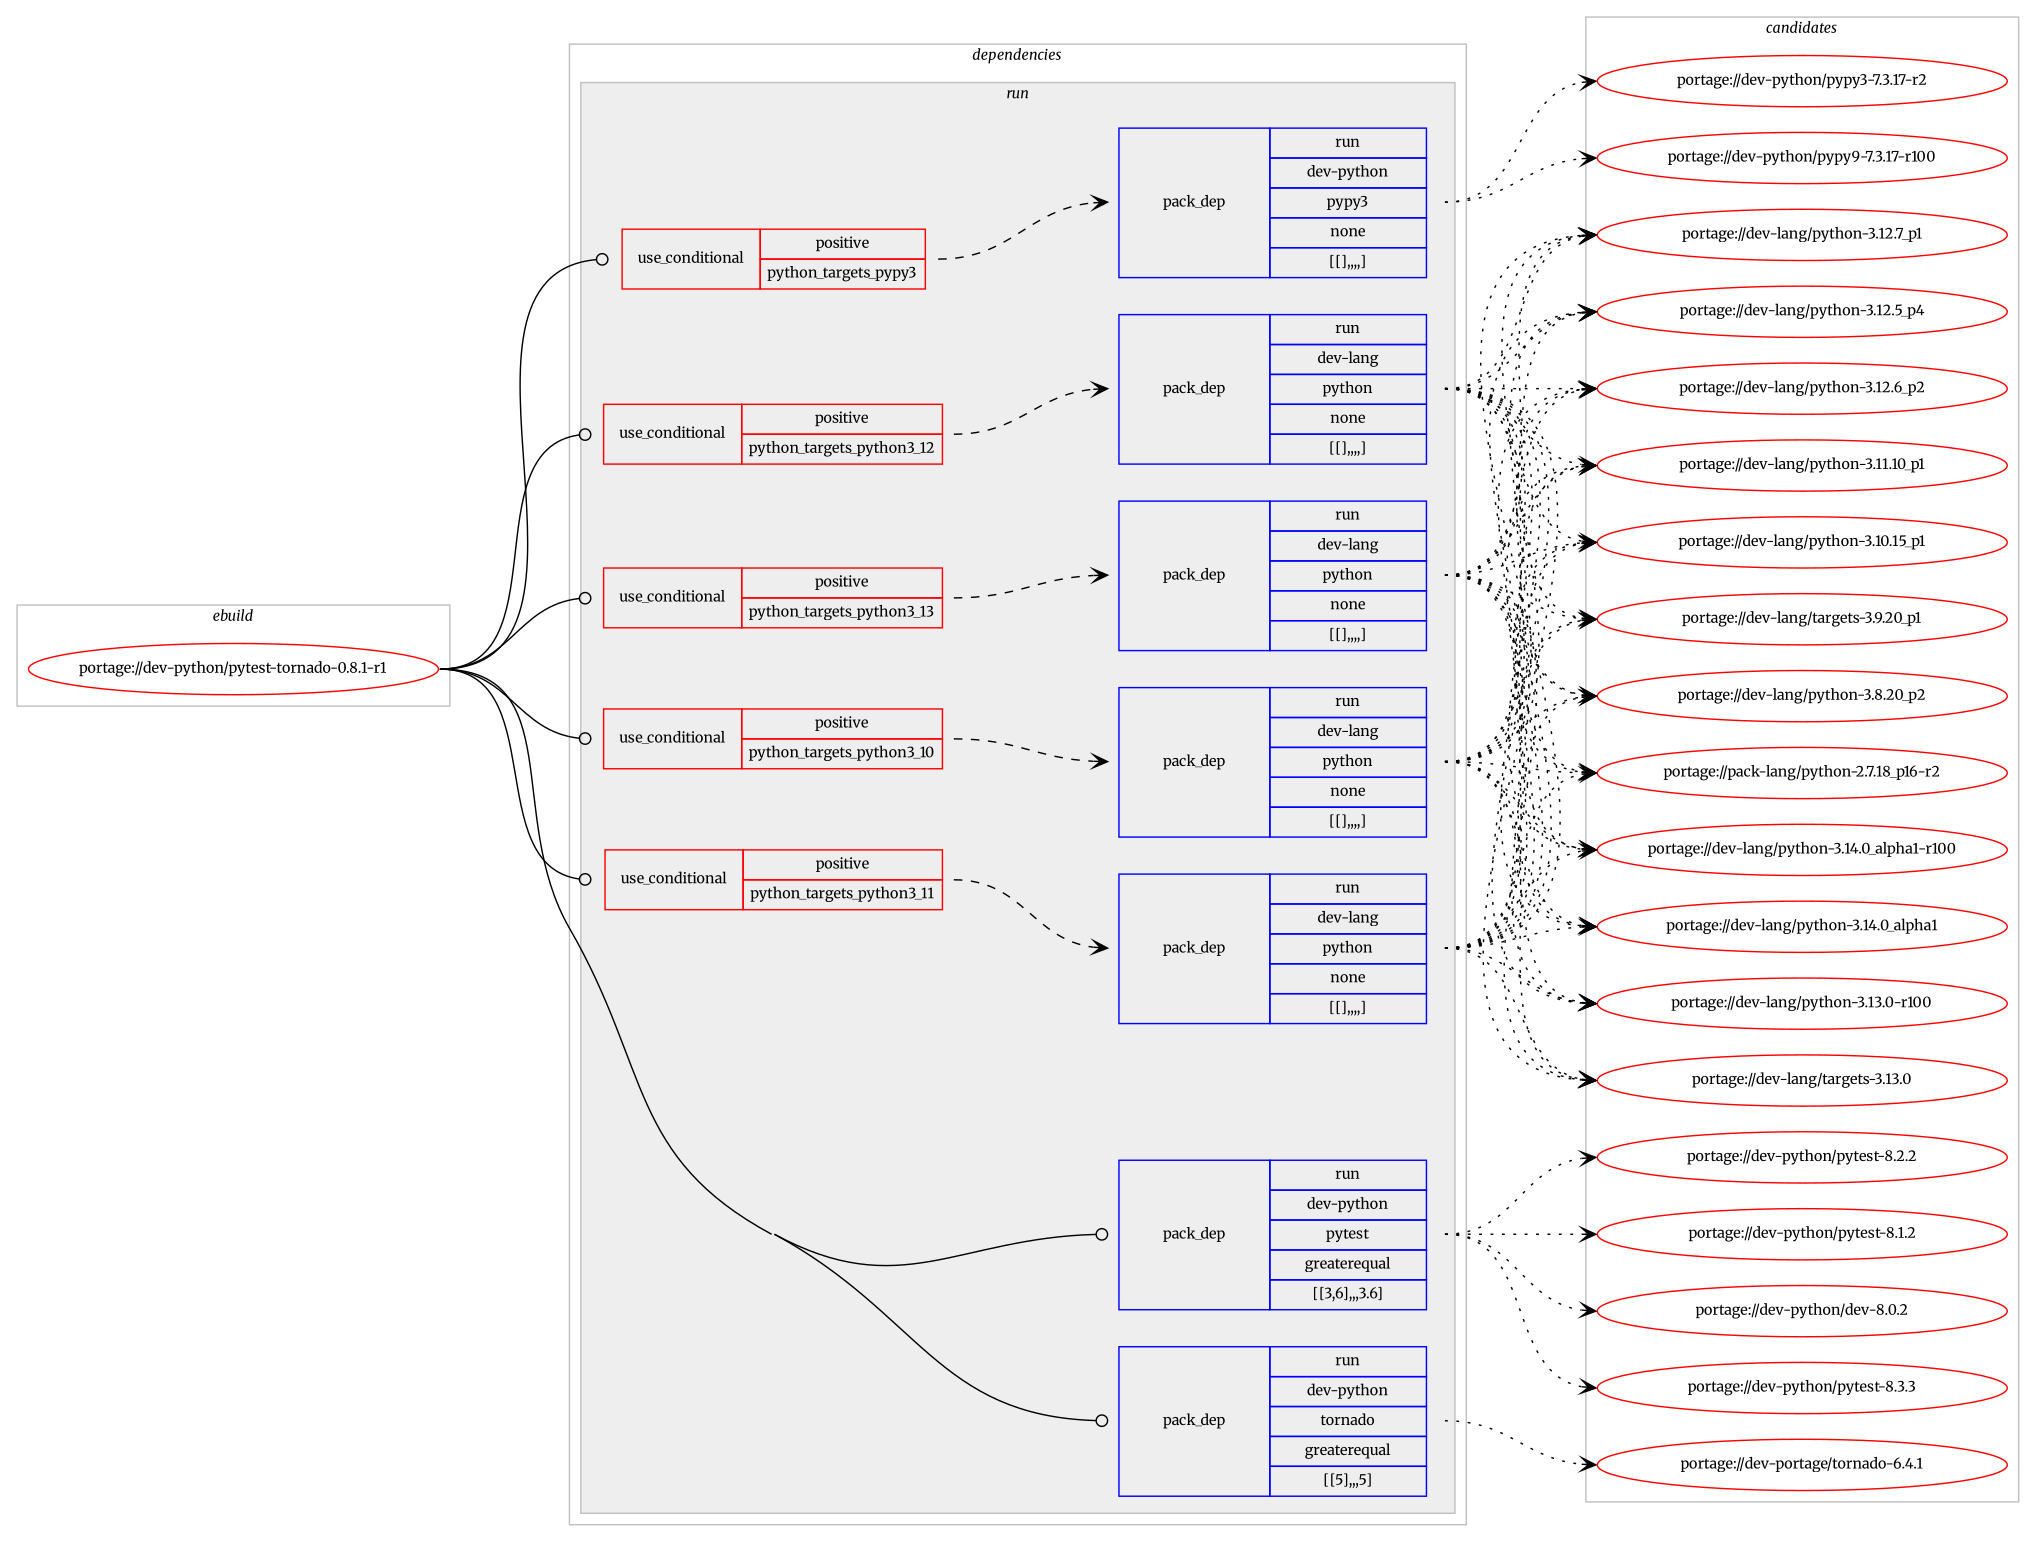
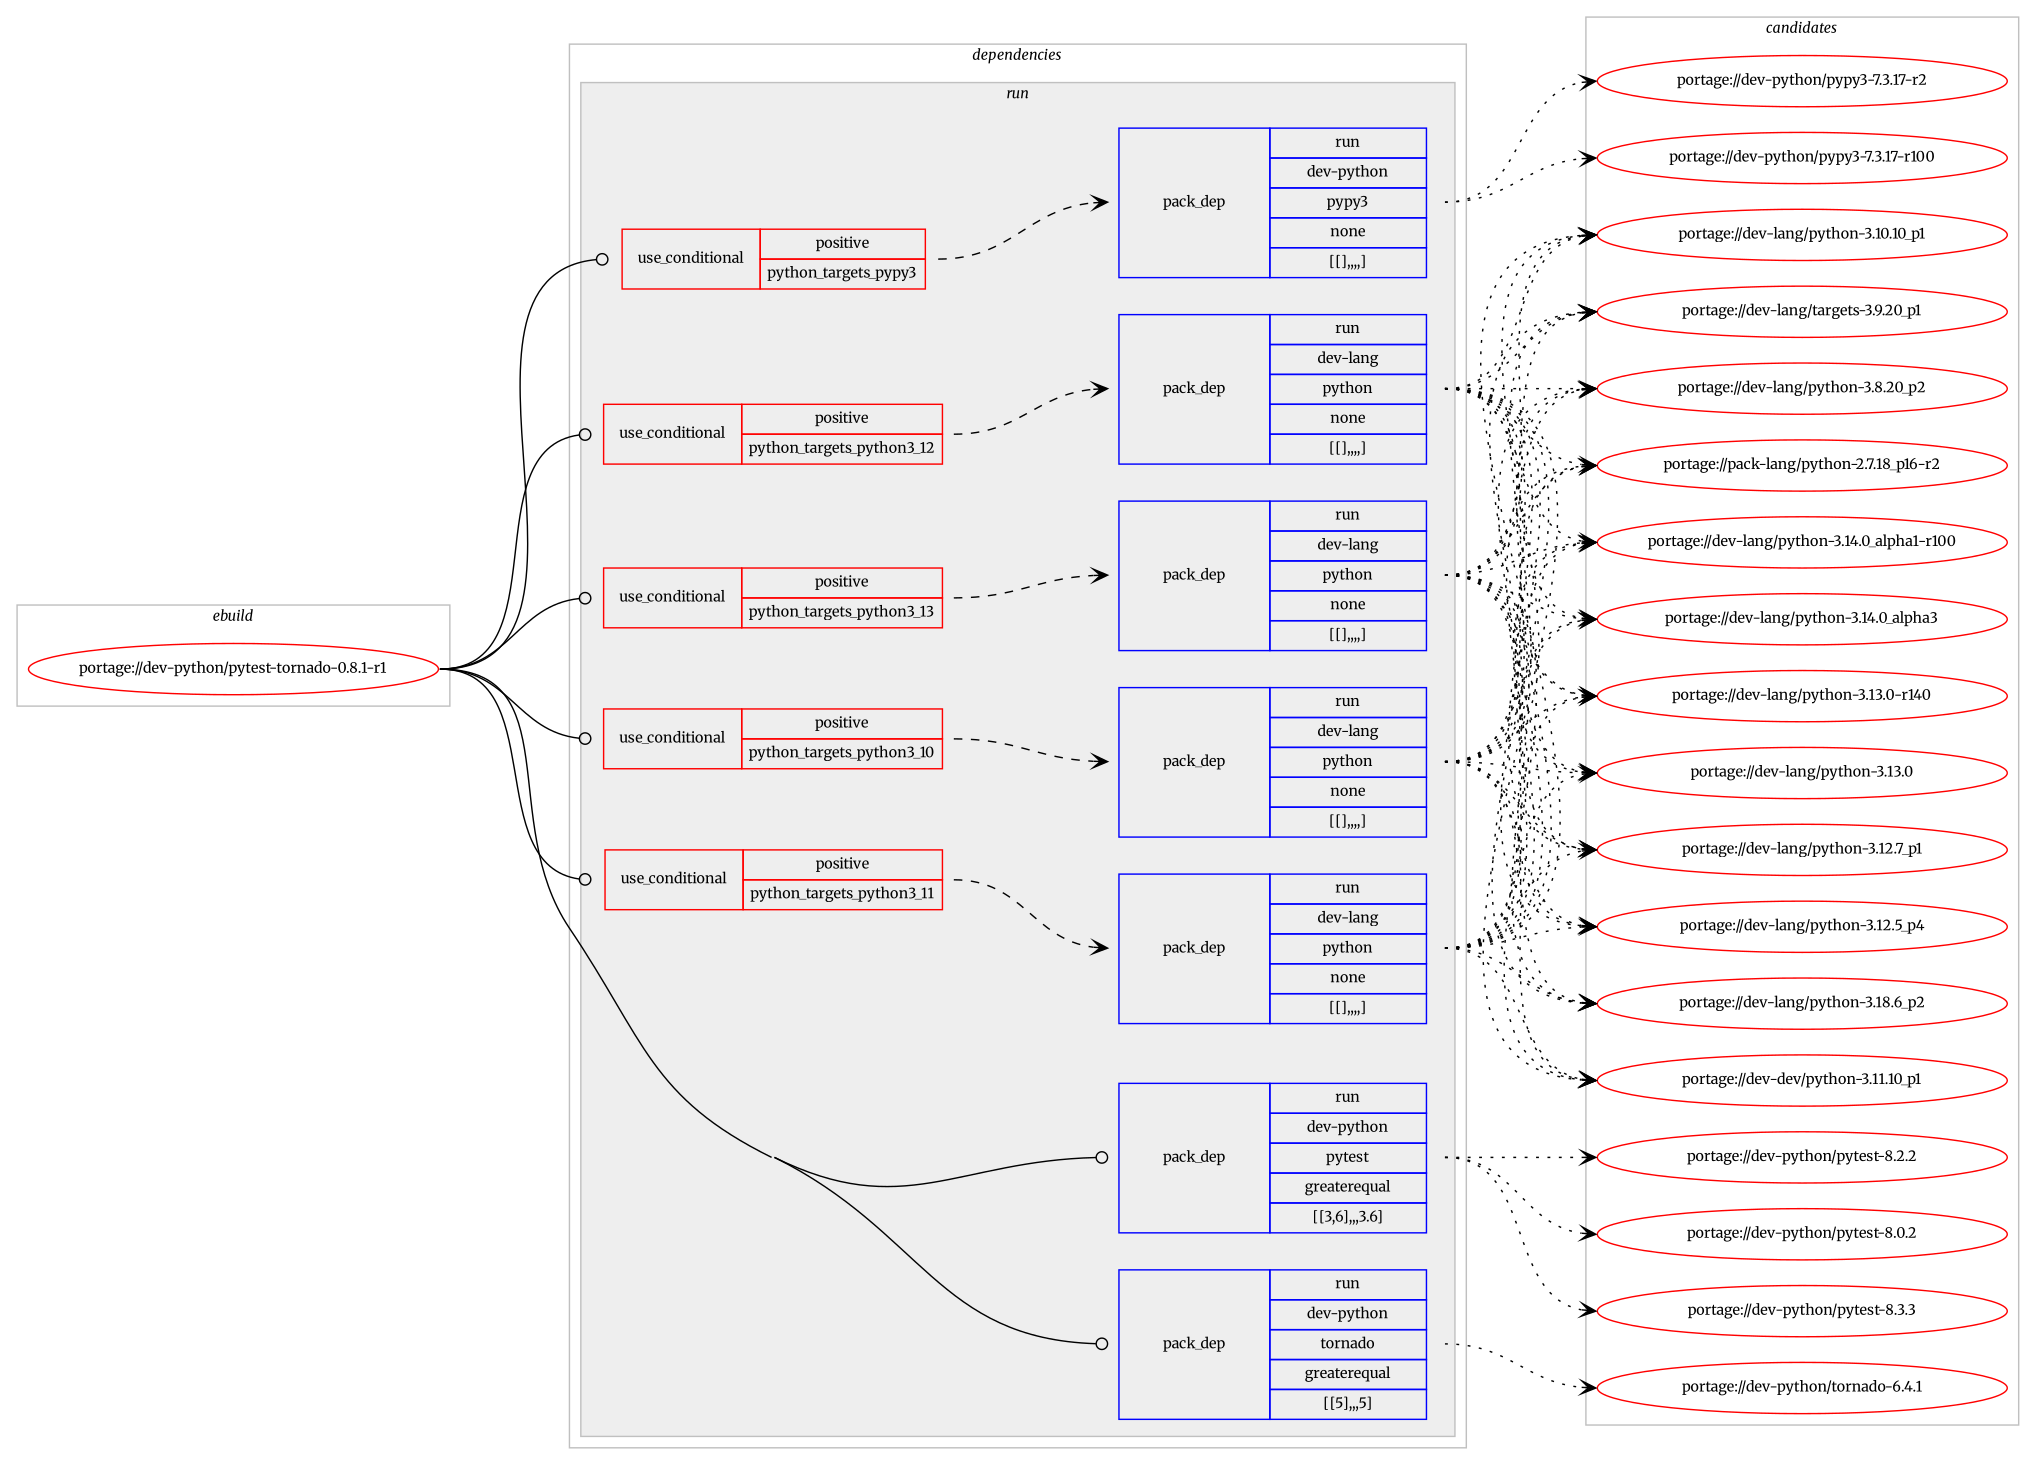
(1802, 158) -> (1802, 158)
(1802, 389) -> (1802, 1004)
(1802, 466) -> (1802, 1081)
(1802, 542) -> (1802, 235)
(1802, 927) -> (1802, 619)
(1802, 1004) -> (1802, 696)
(1802, 1081) -> (1802, 773)
(1802, 1234) -> none
(1802, 1311) -> (1802, 1234)
(1802, 1465) -> (1802, 1388)
